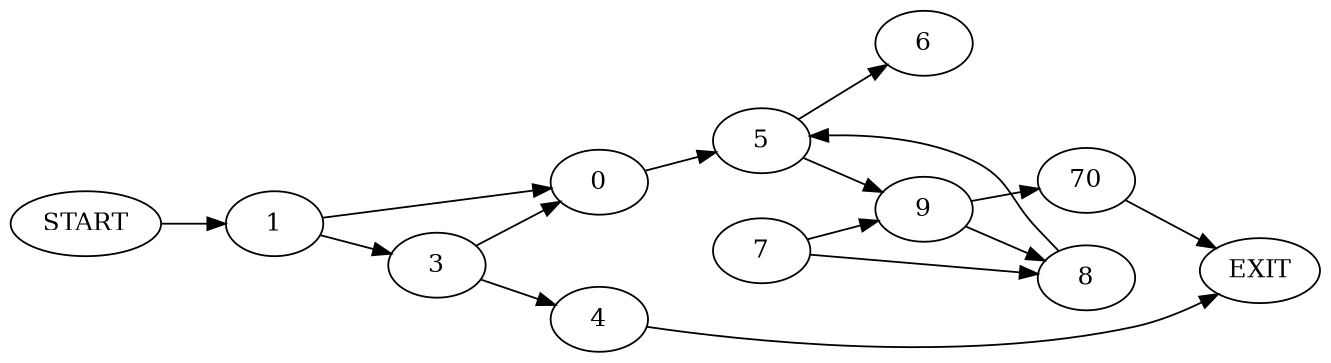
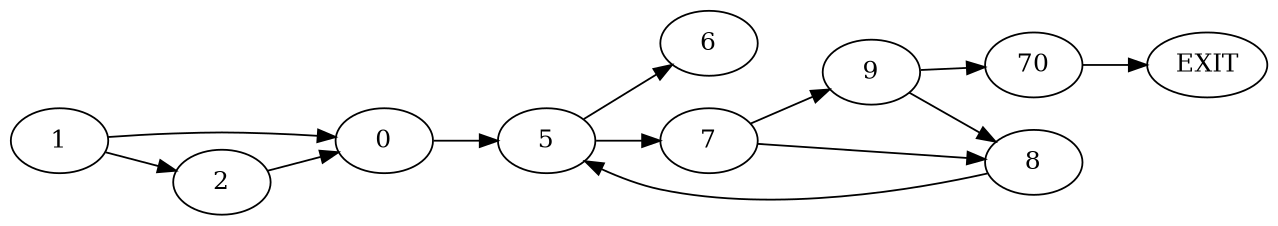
(835, 171) -> (619, 141)
(86, 224) -> none
(437, 265) -> (222, 182)
(599, 319) -> none
